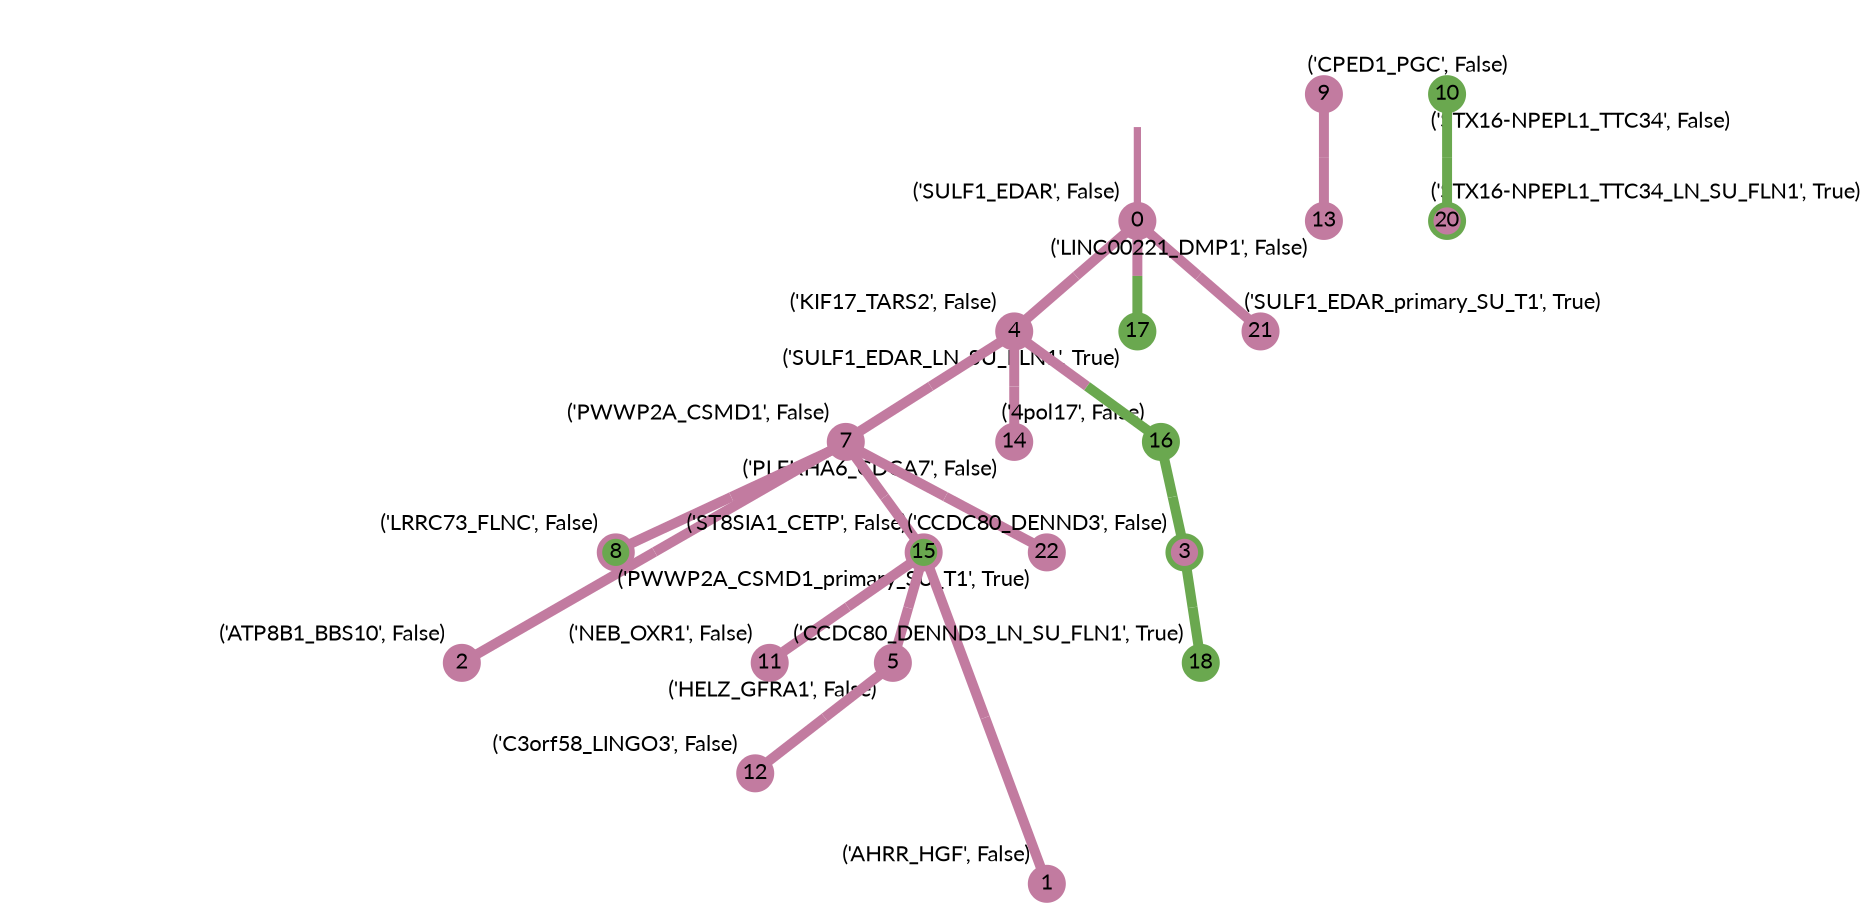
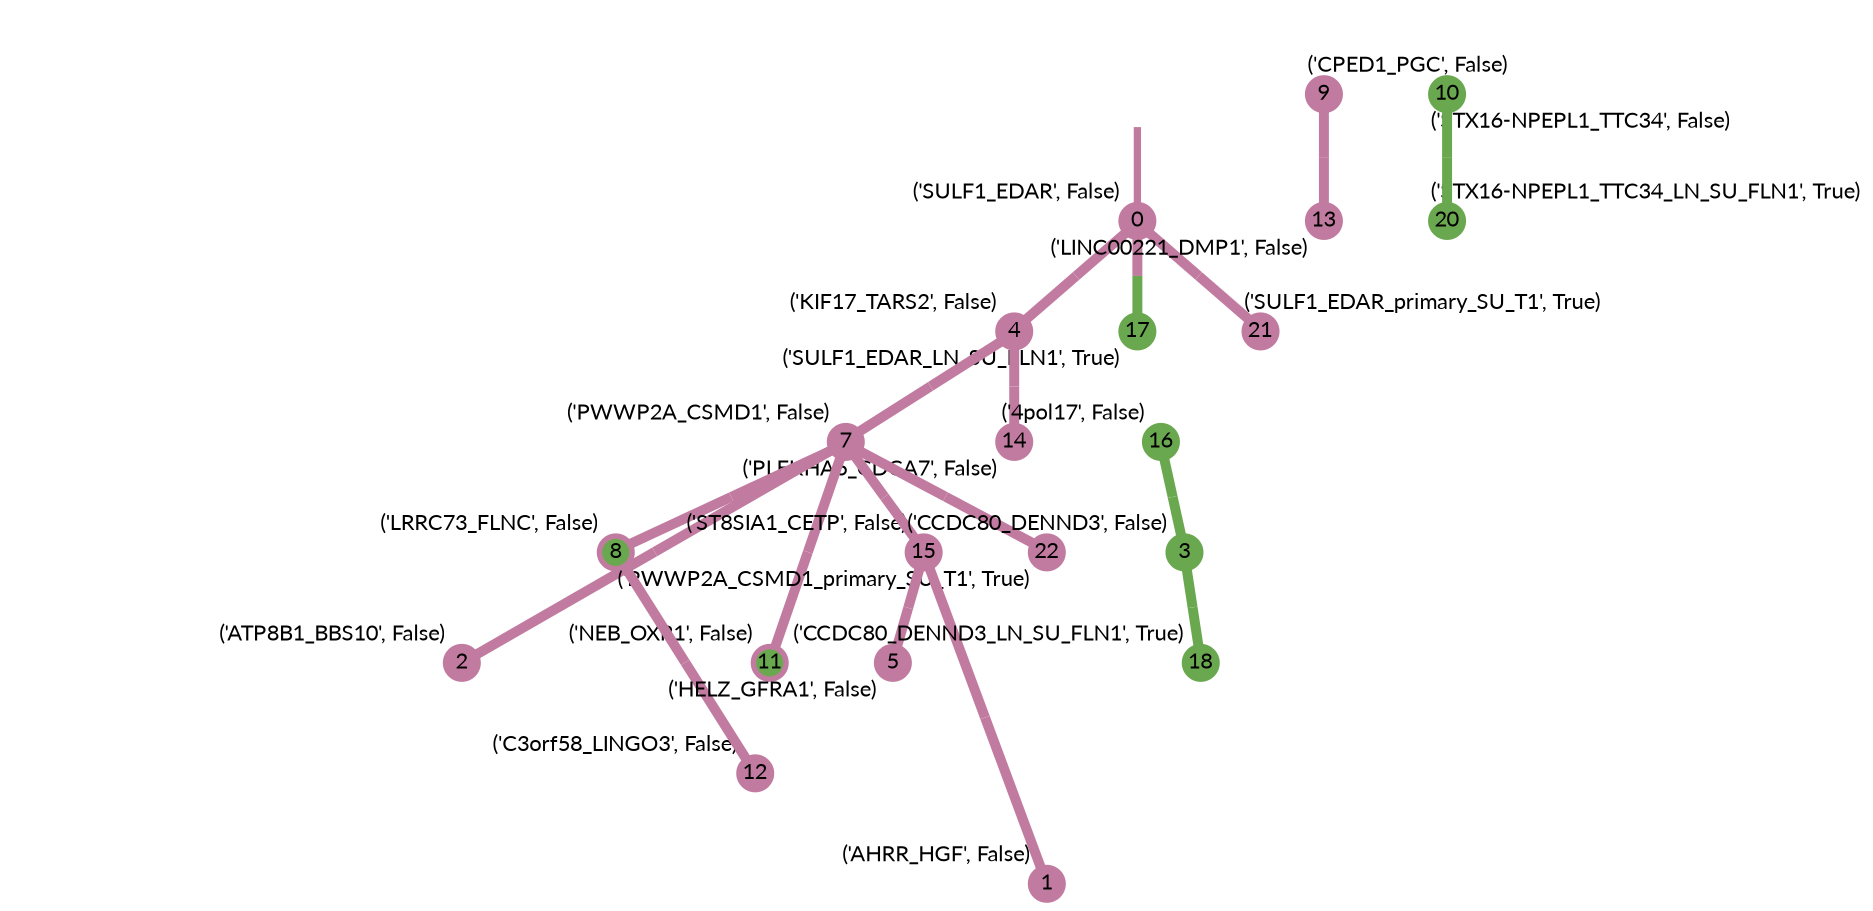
(1447, 221) -> (1447, 221)
(1087, 386) -> none
(924, 552) -> (924, 552)
(1184, 552) -> (1184, 552)
(847, 607) -> (808, 552)
(770, 663) -> (770, 663)
(824, 718) -> (685, 663)
